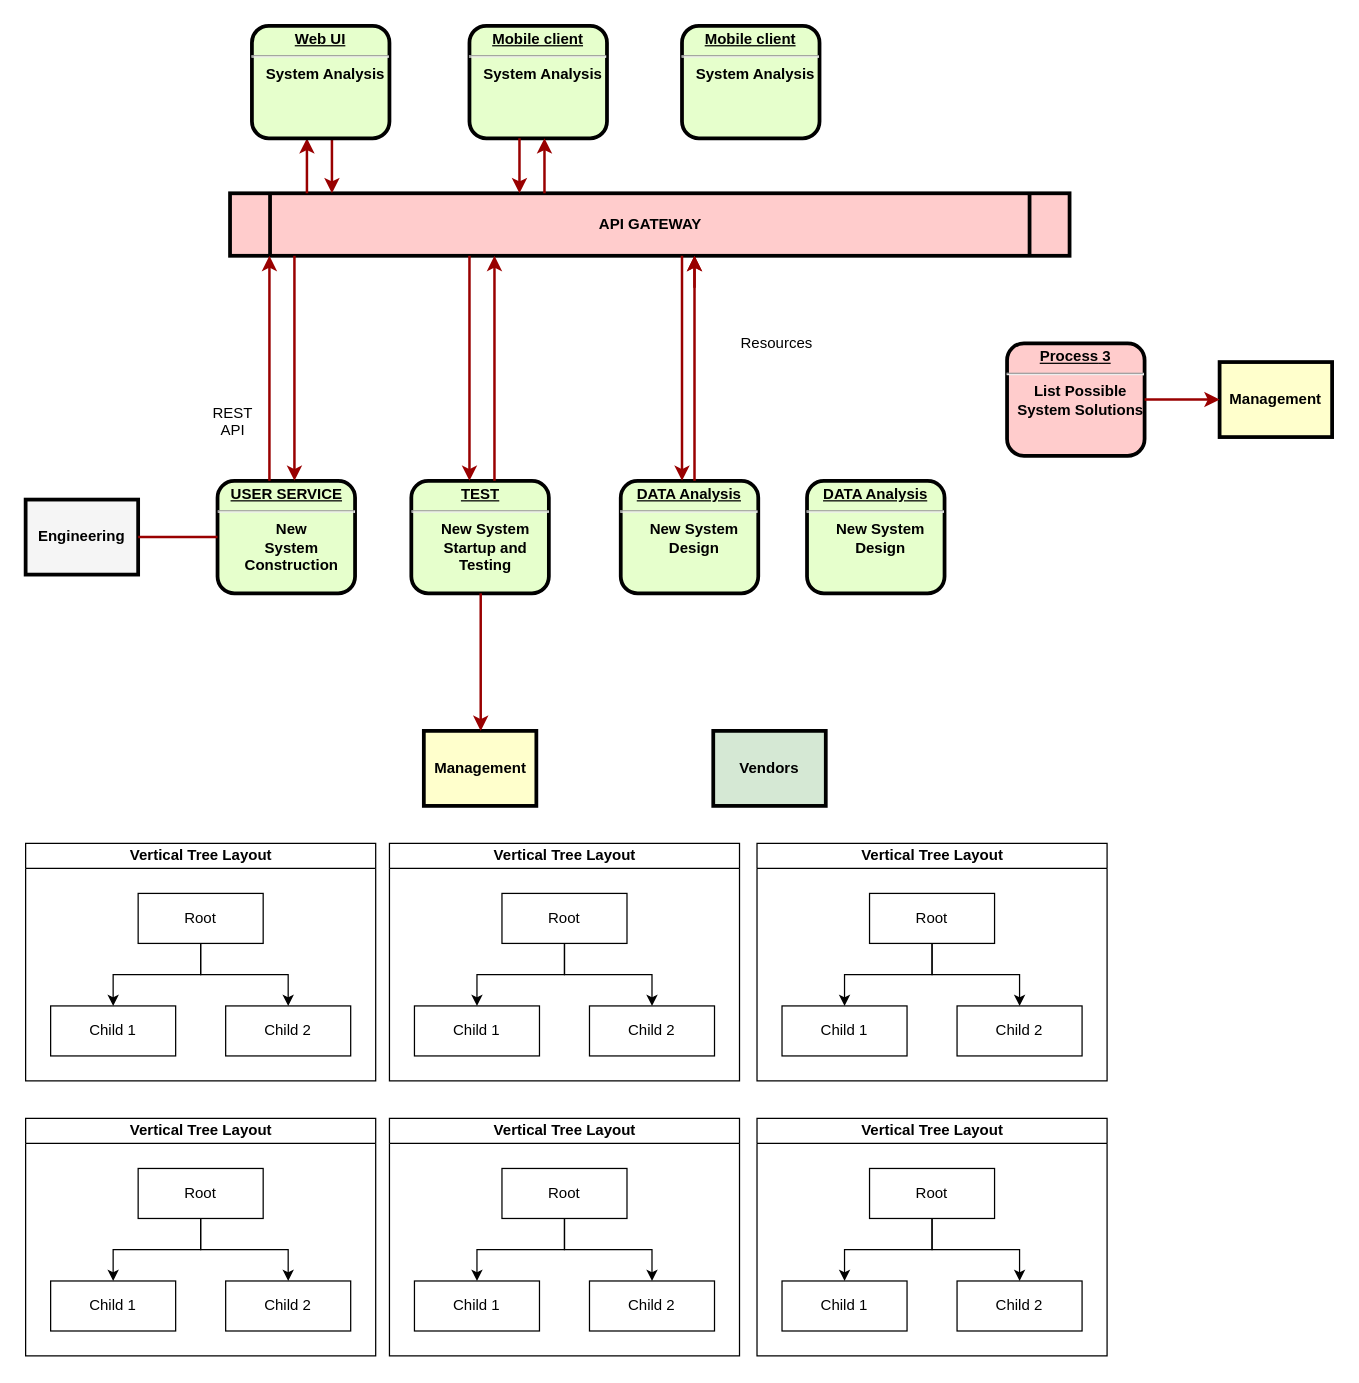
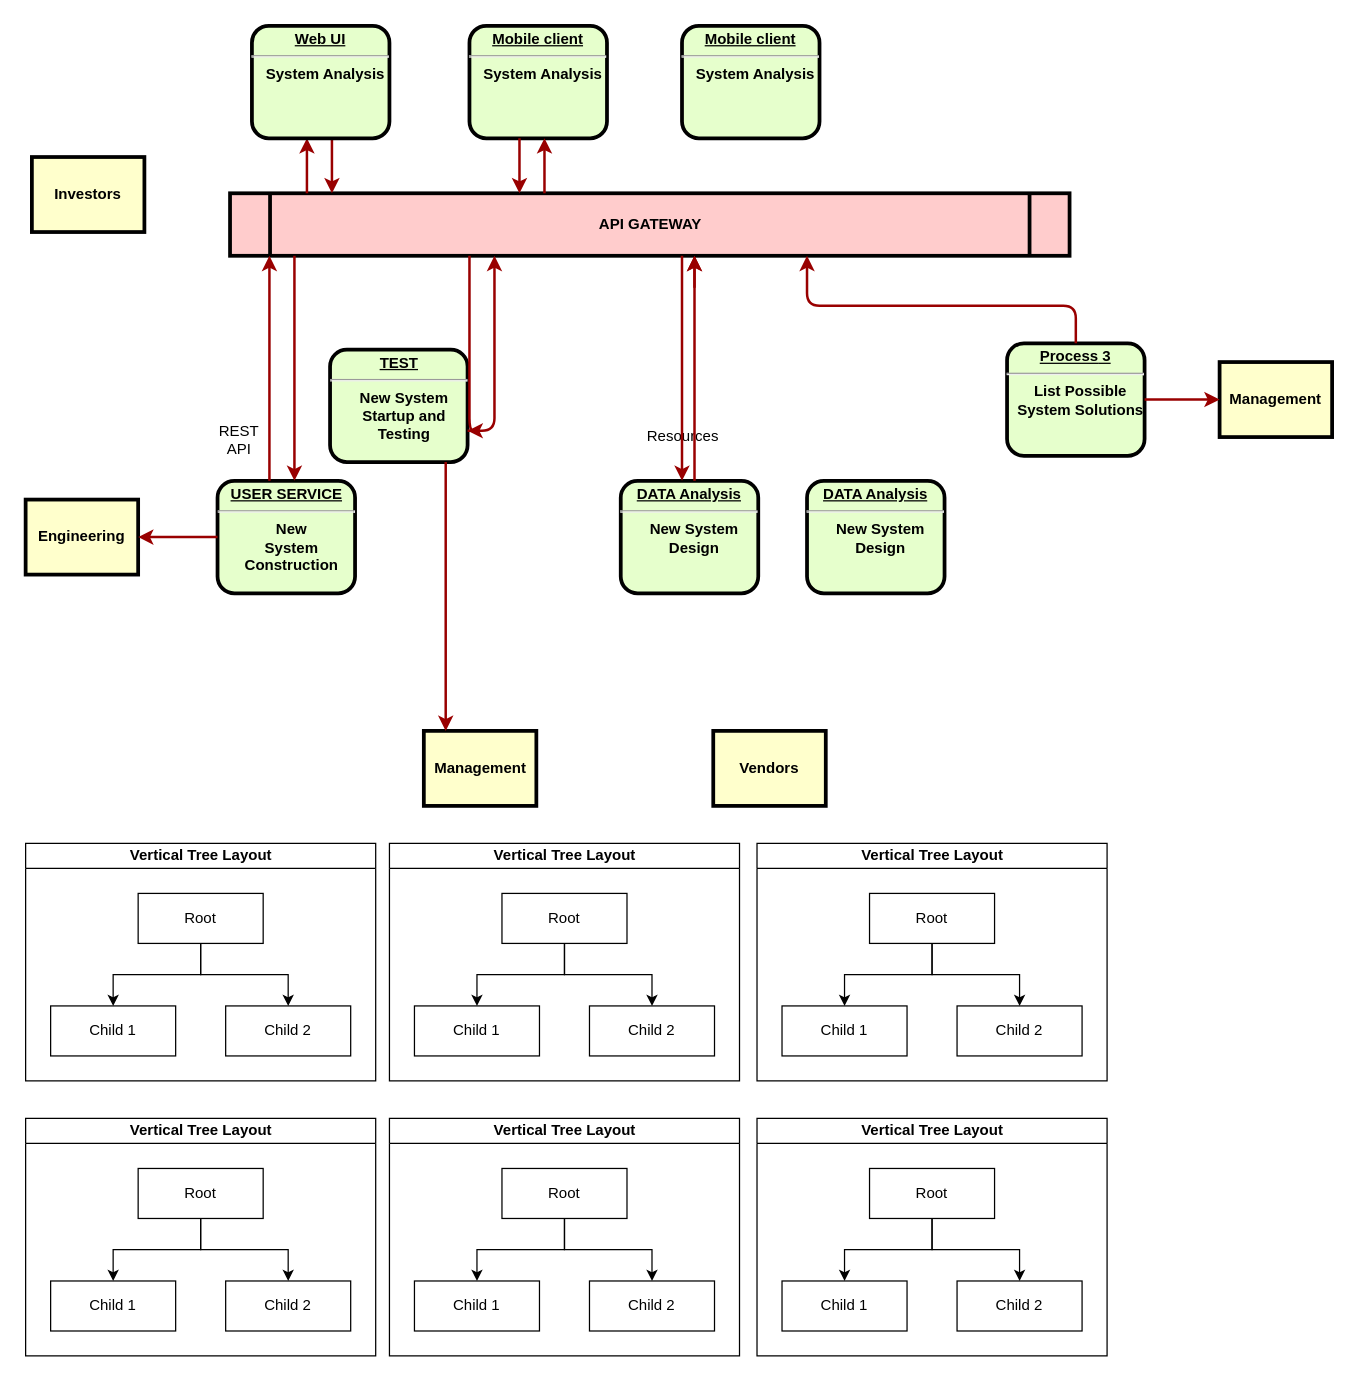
none -> (88, 194)
none -> (941, 306)
(777, 344) -> (683, 438)
(1076, 399) -> (1076, 399)
(233, 414) -> (239, 433)
(82, 537) -> (82, 537)
(146, 537) -> (151, 537)
(480, 537) -> (399, 406)
(769, 768) -> (769, 768)
